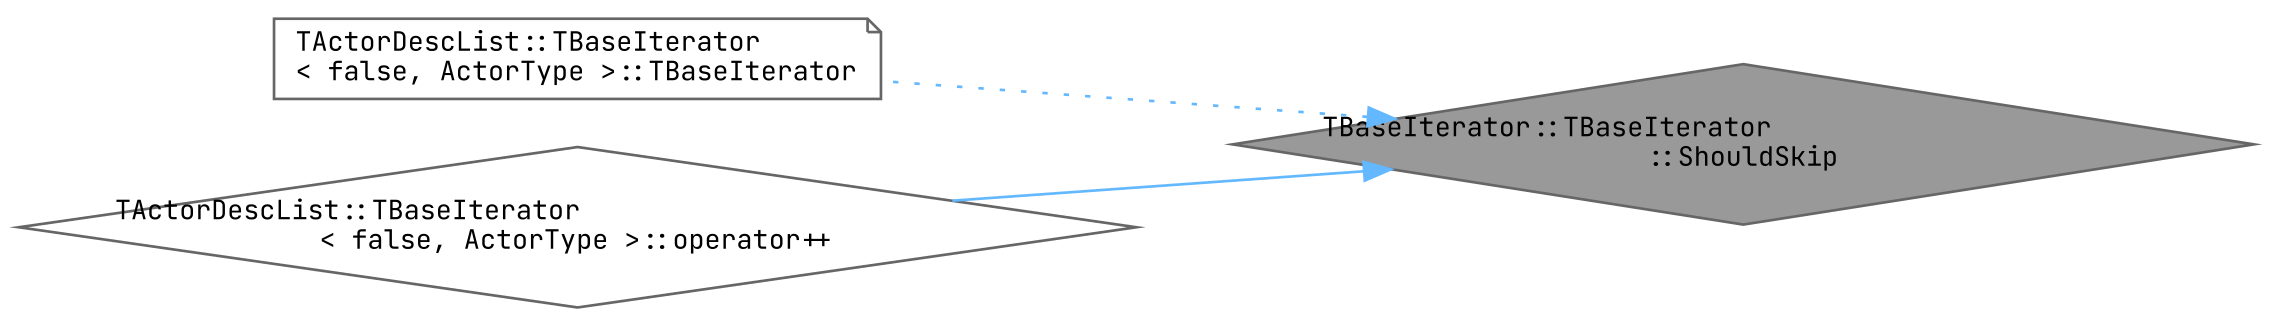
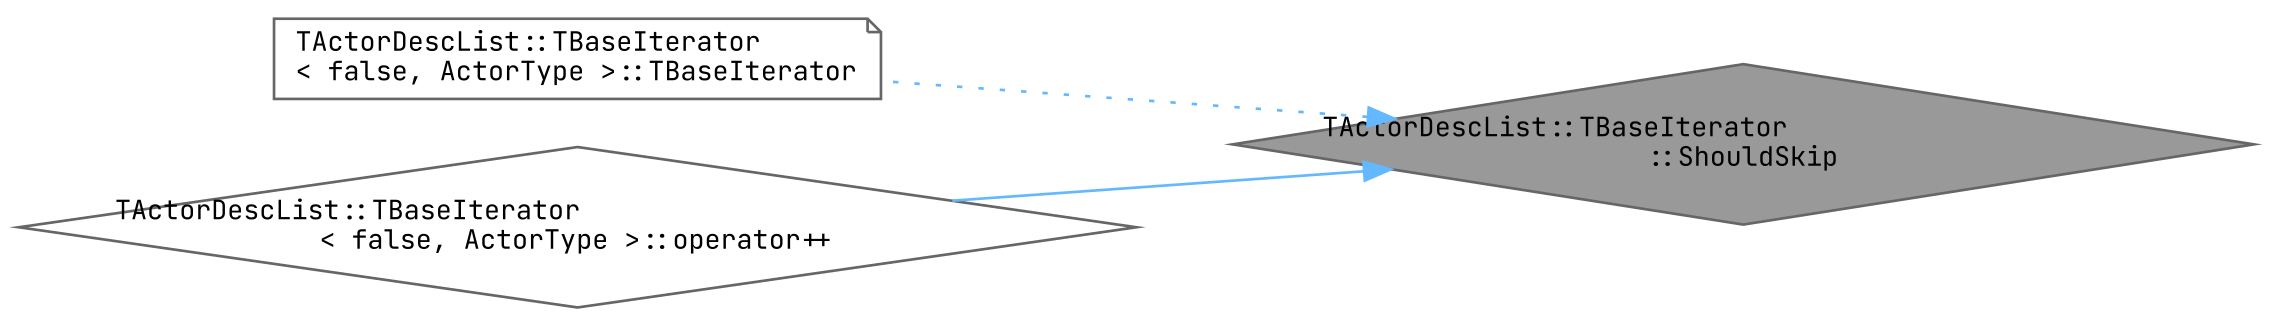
(1743, 144) -> (1743, 144)
